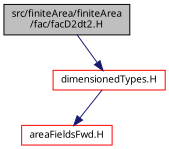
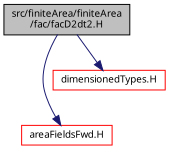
(91, 104) -> (43, 76)
